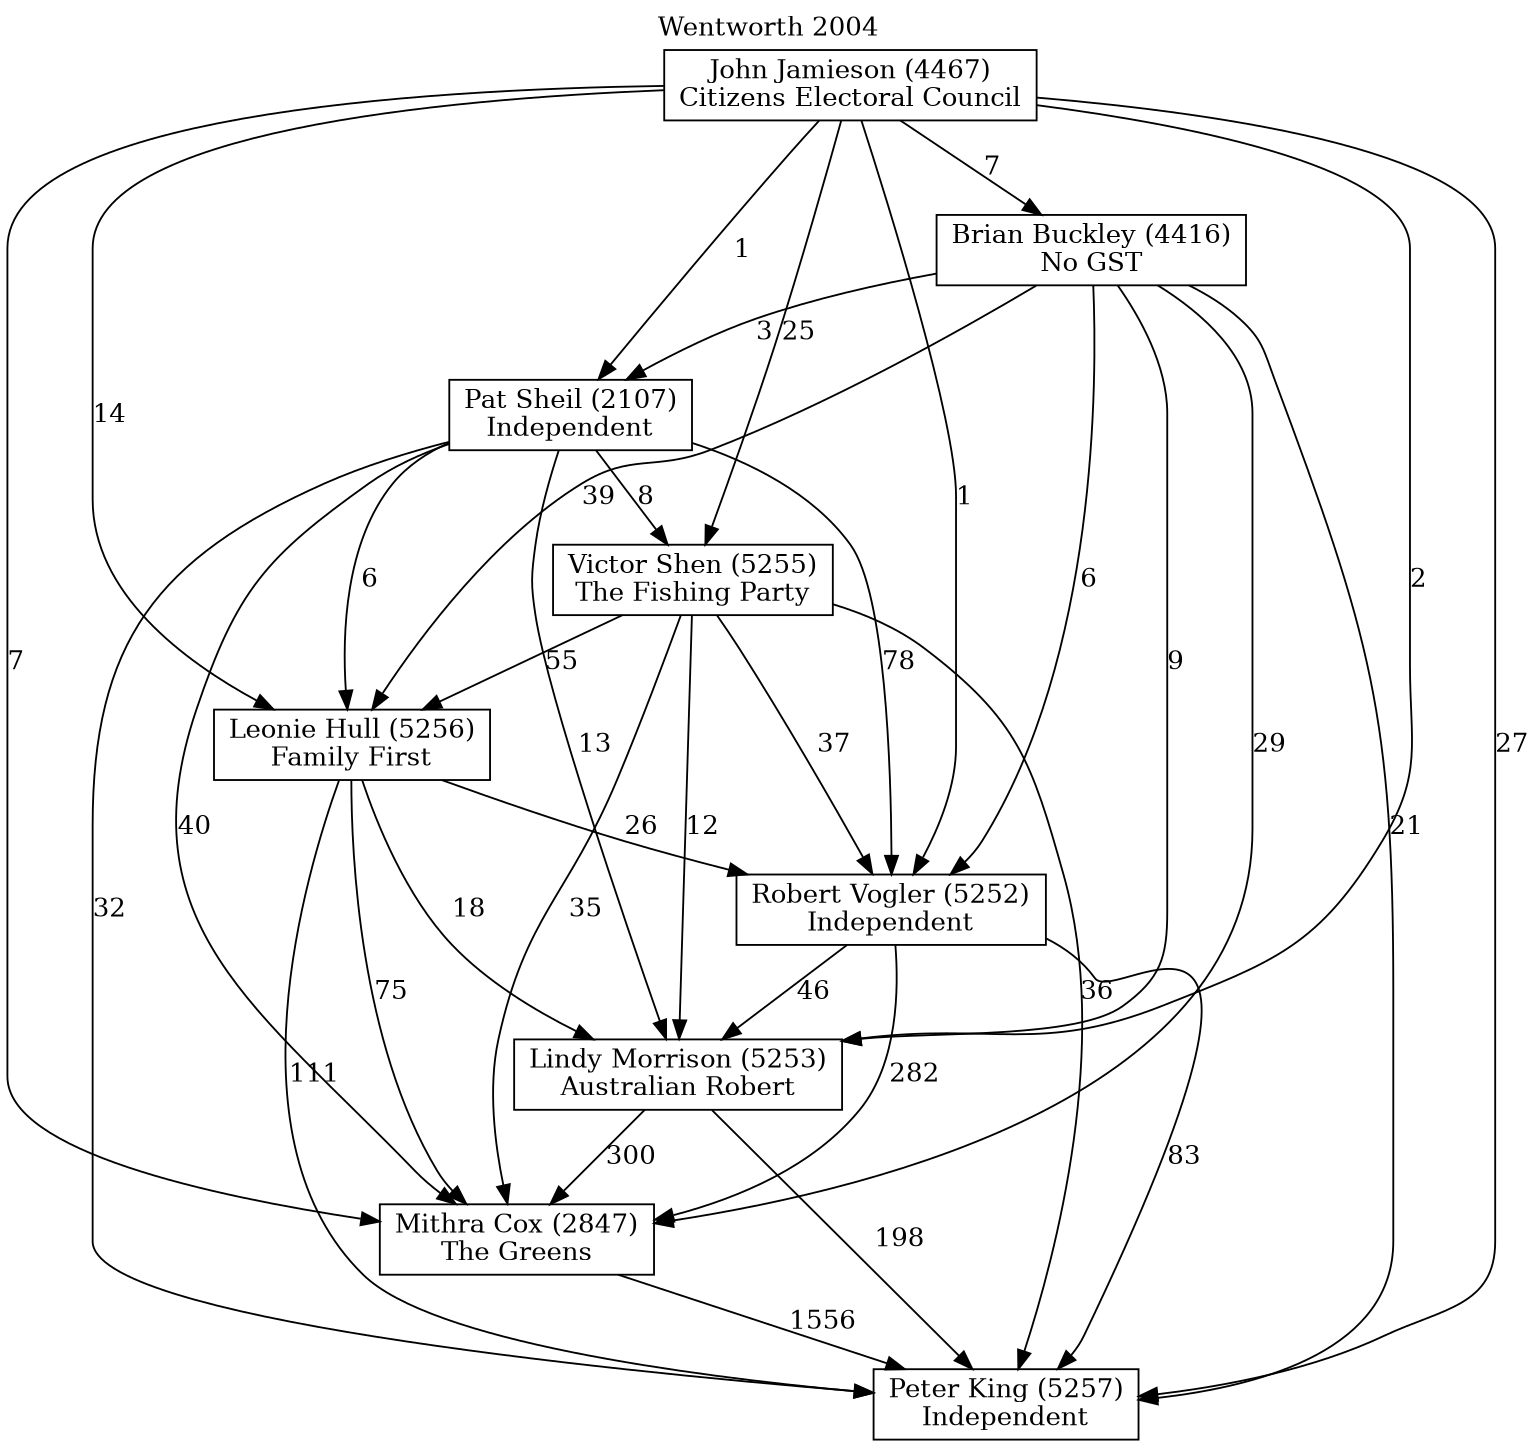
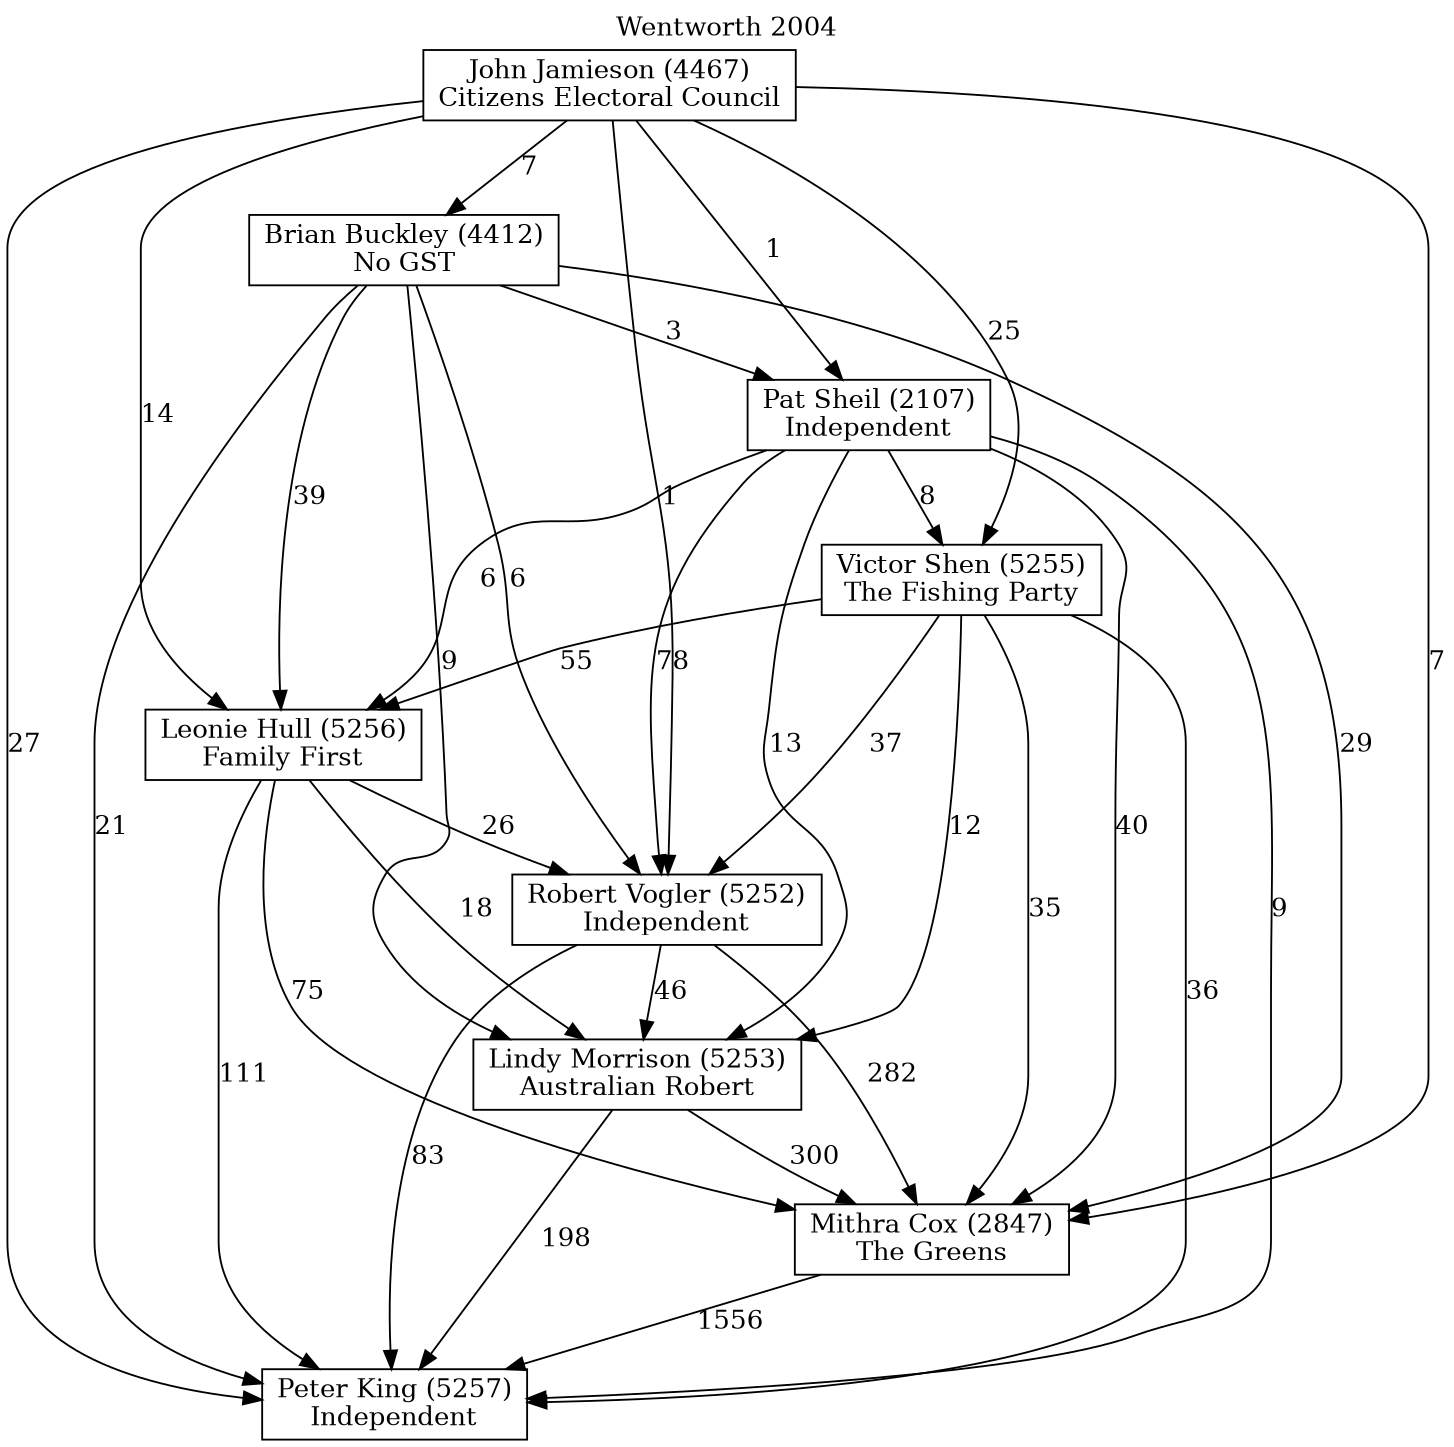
(1091, 250) -> (404, 250)
(1410, 633) -> none
(110, 910) -> (1280, 910)
